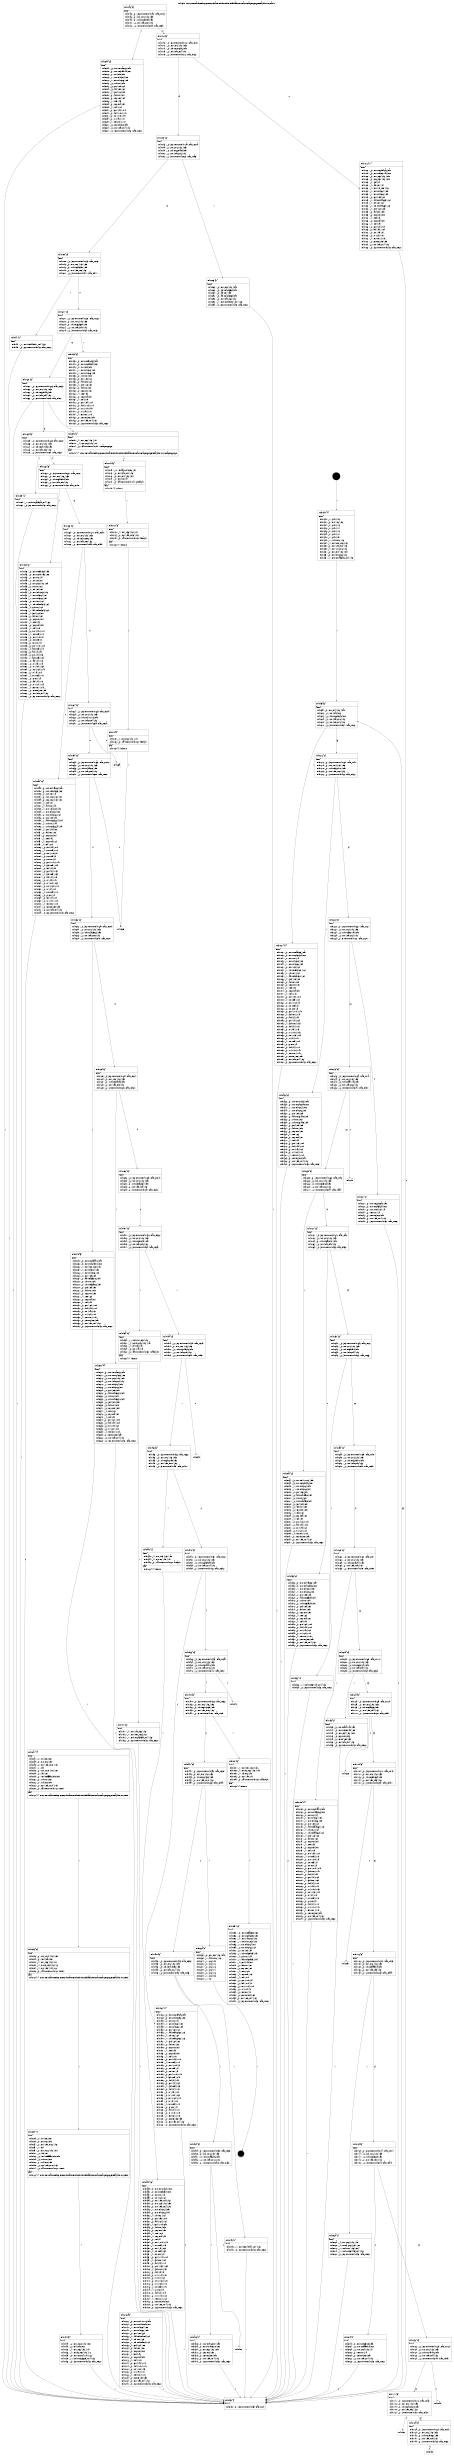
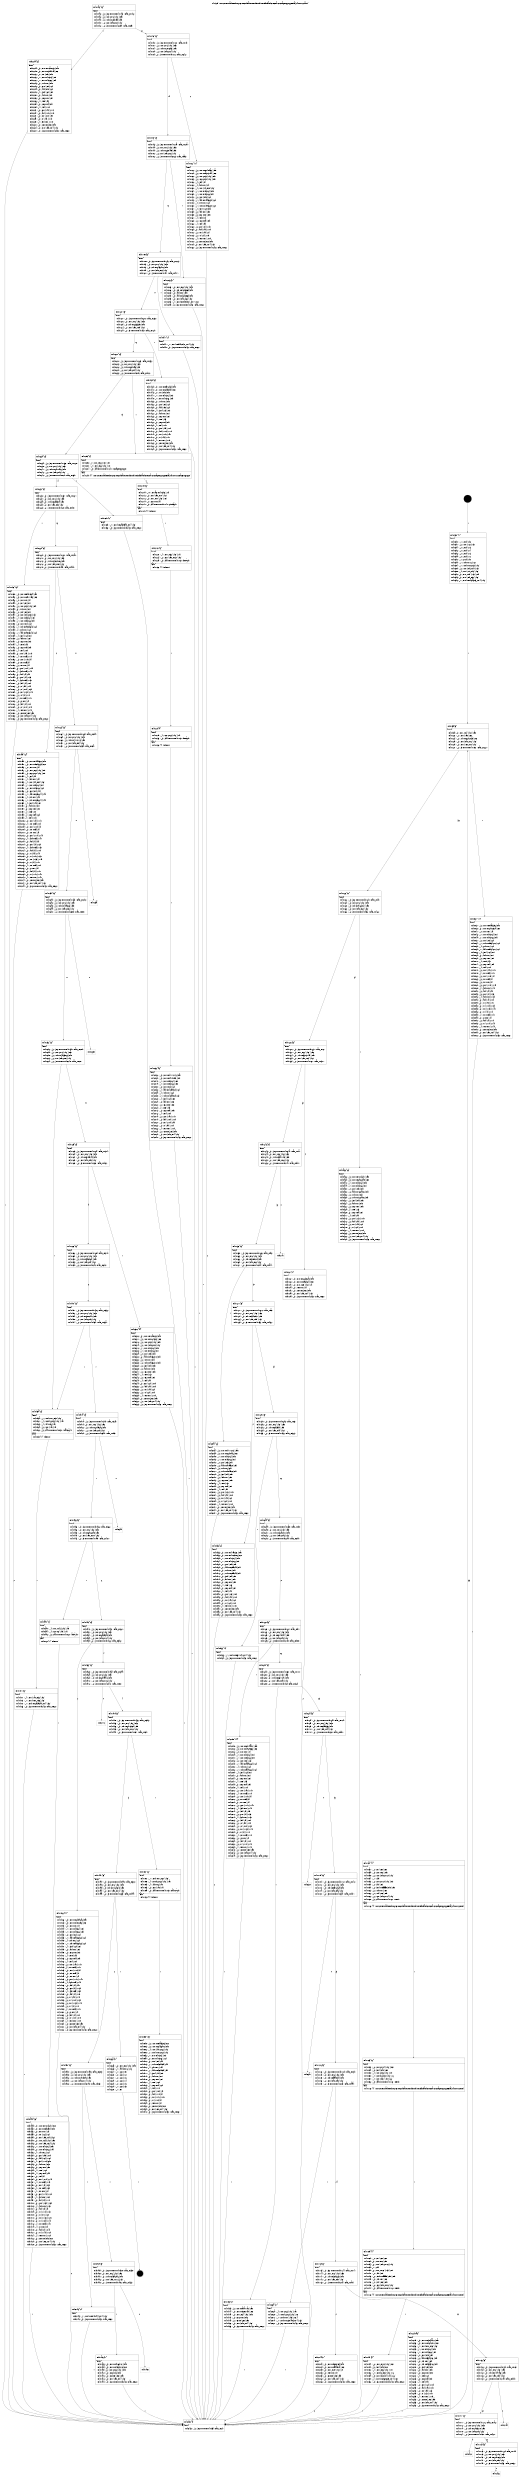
(124, 839) -> (171, 906)
(92, 1096) -> (54, 1236)
(13, 1497) -> (194, 1432)
